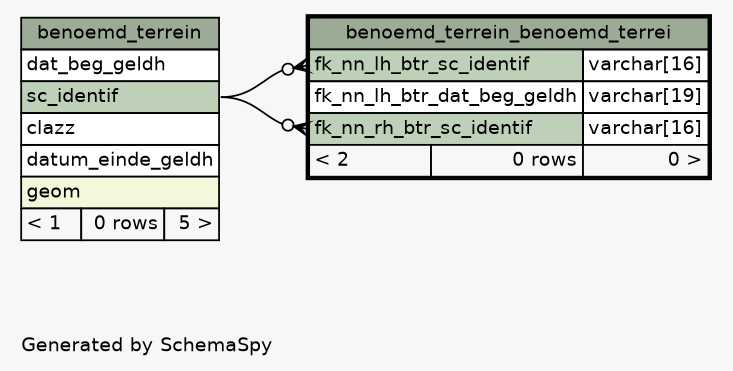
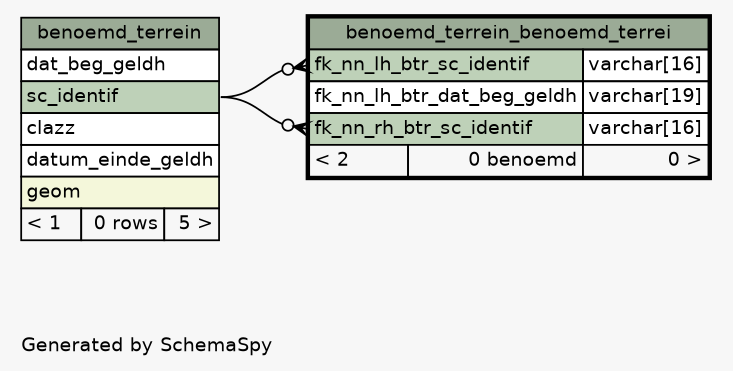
(545, 160) -> (523, 160)
